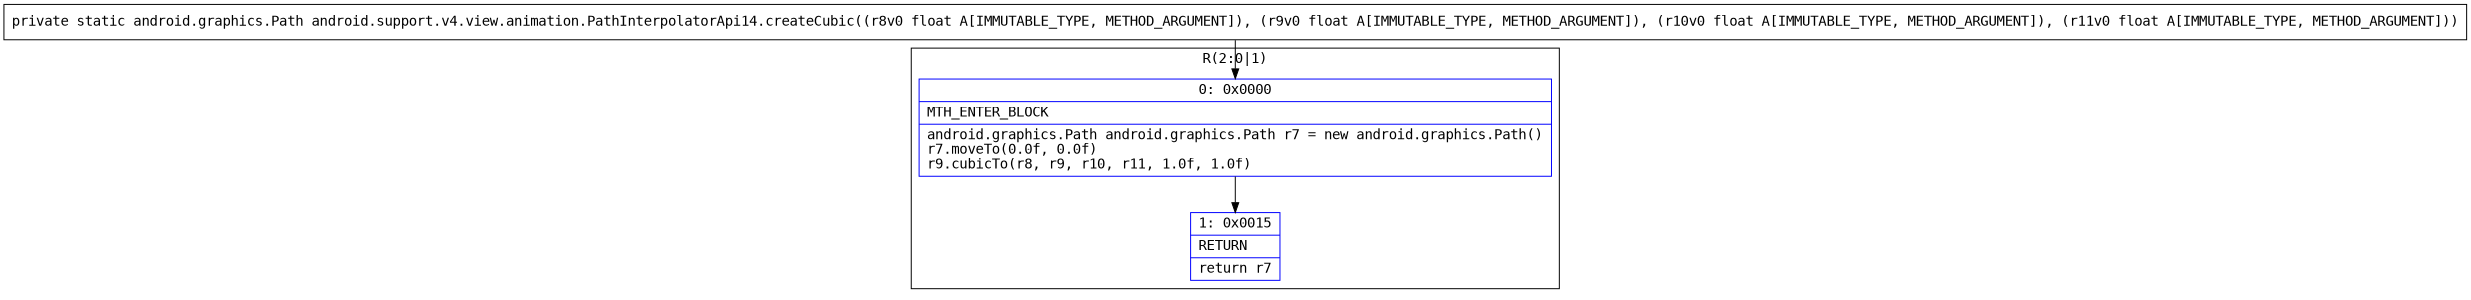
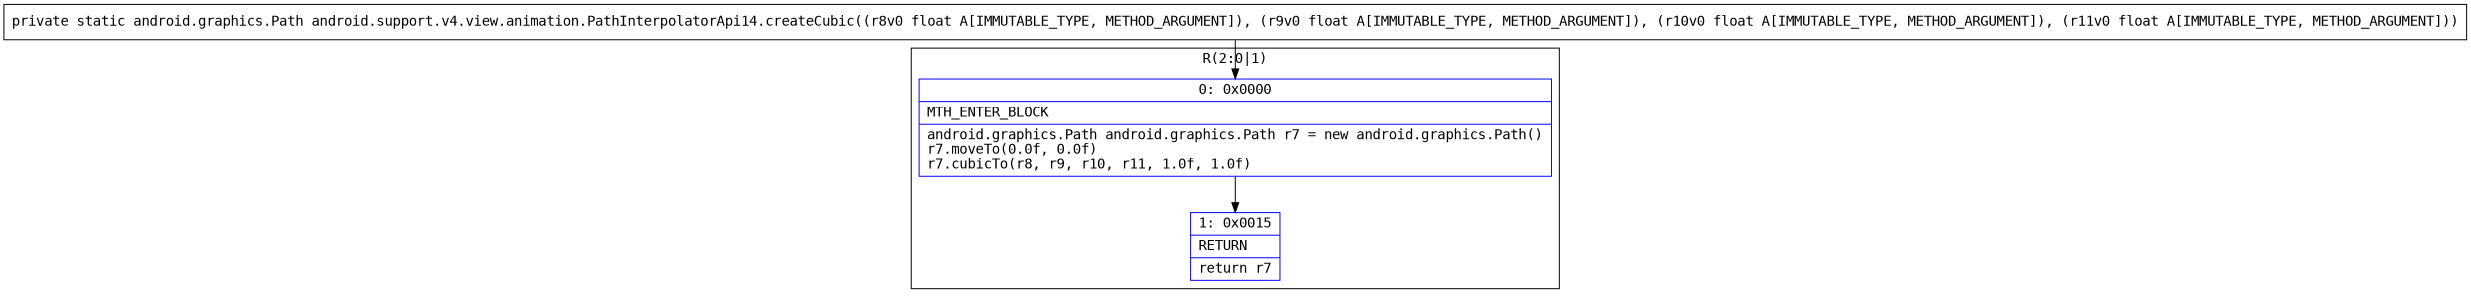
(1089, 164) -> (1089, 164)
